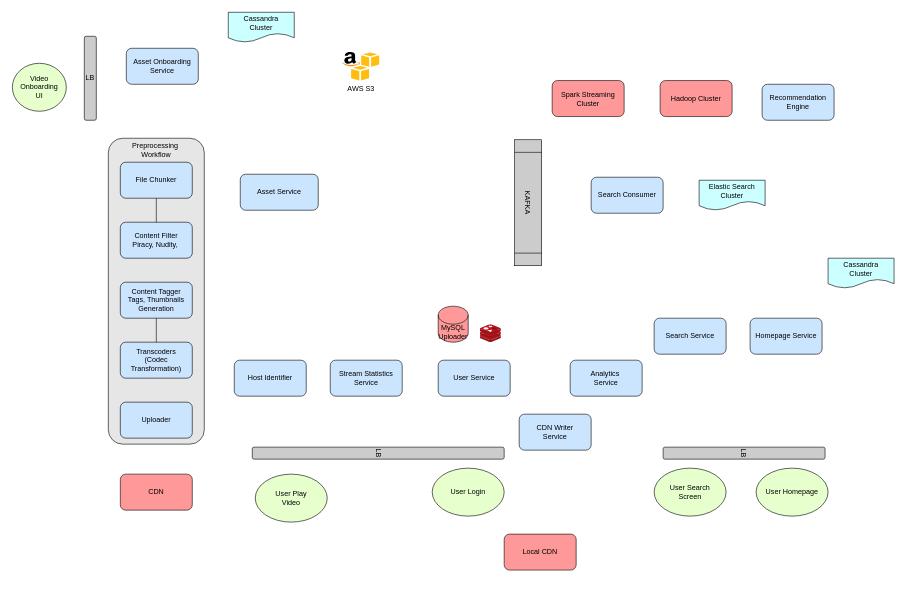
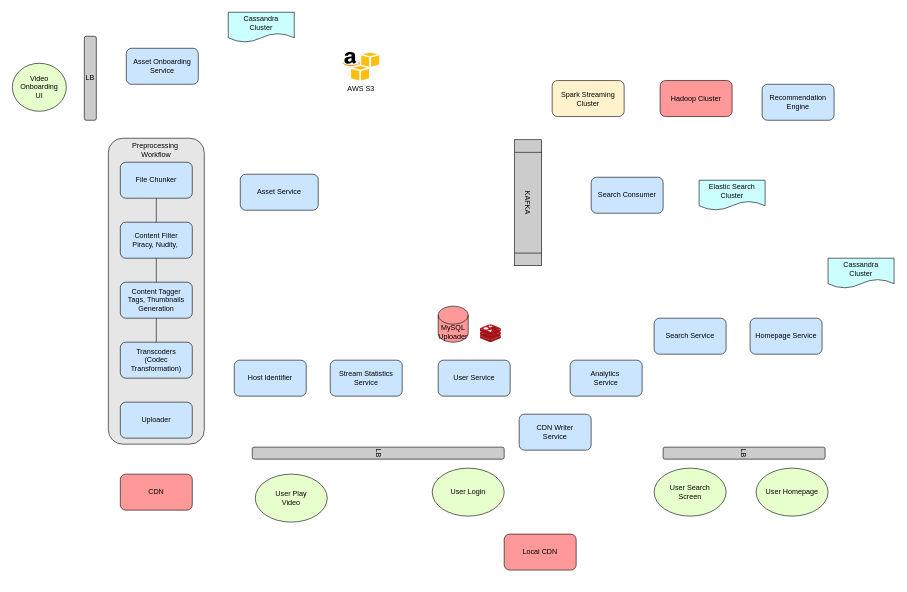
(588, 99) -> (588, 99)
none -> (156, 270)
